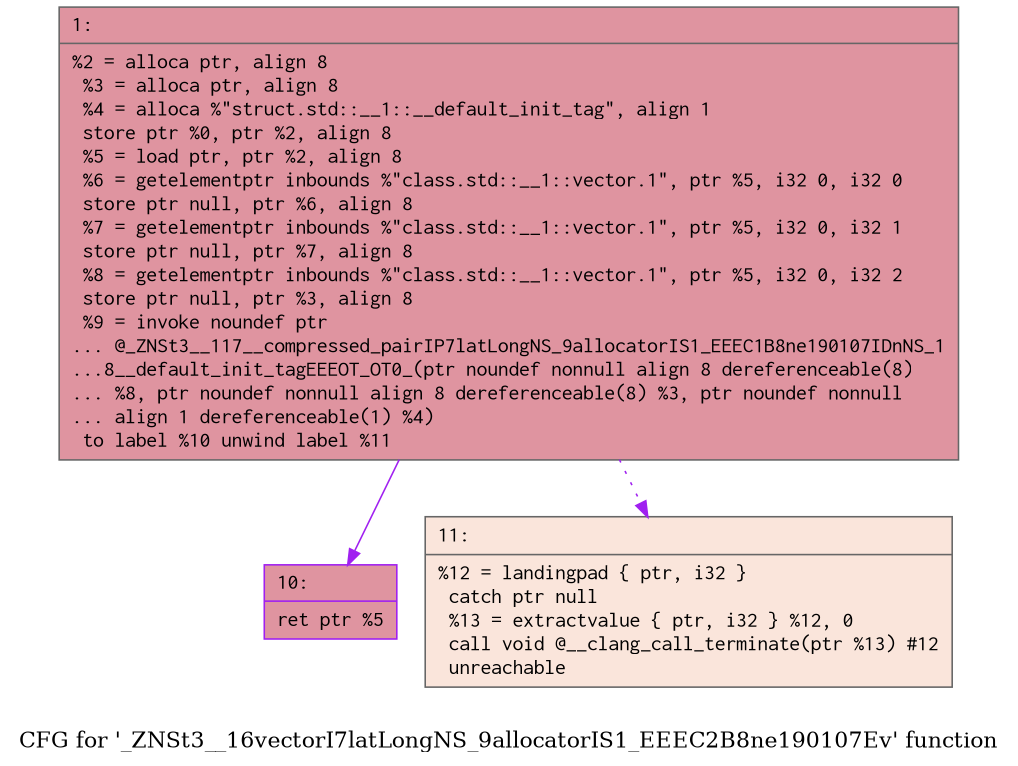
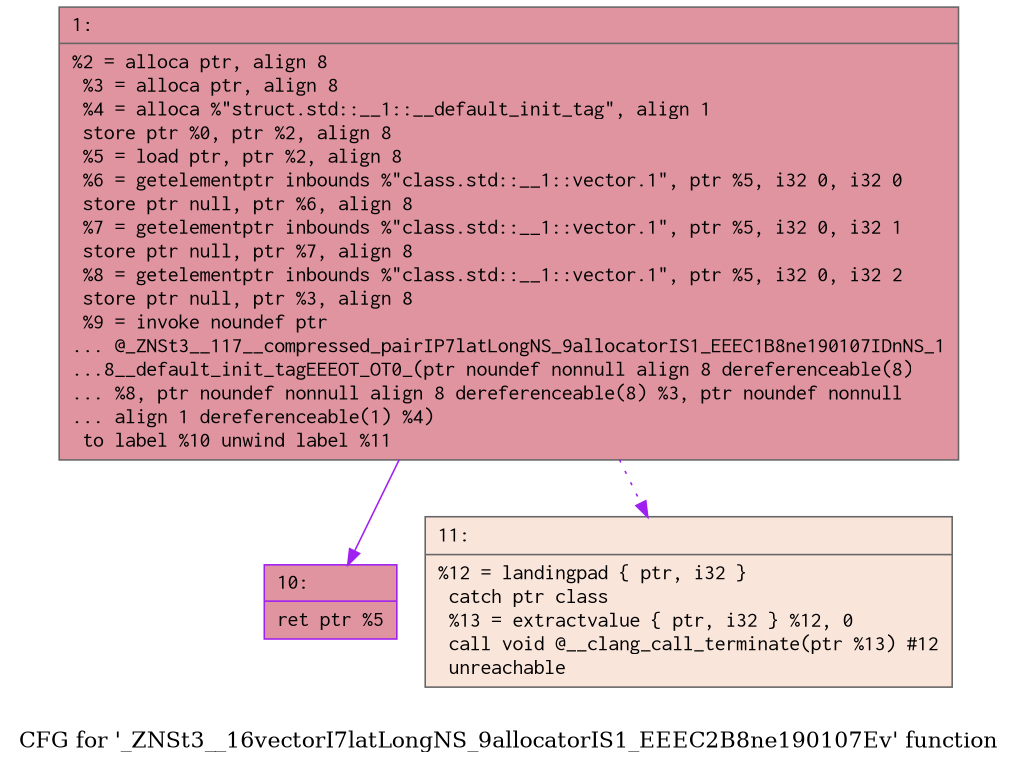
(518, 596) -> (524, 596)
